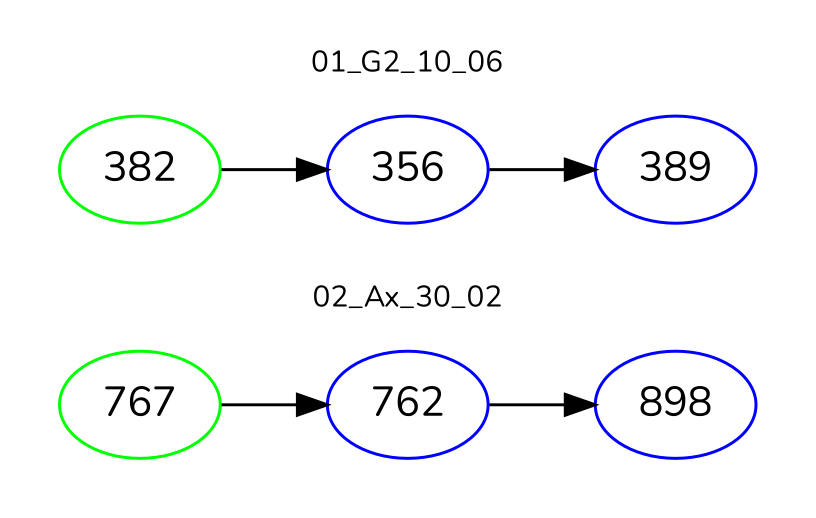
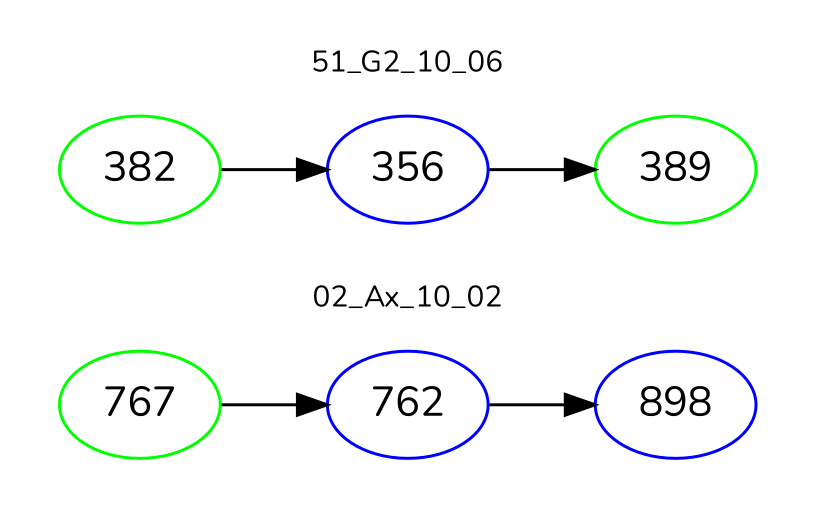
(408, 64) -> (408, 64)
(676, 170) -> (676, 170)
(408, 299) -> (408, 299)
